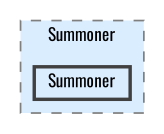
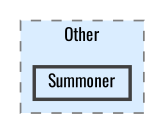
(82, 37) -> (82, 37)
